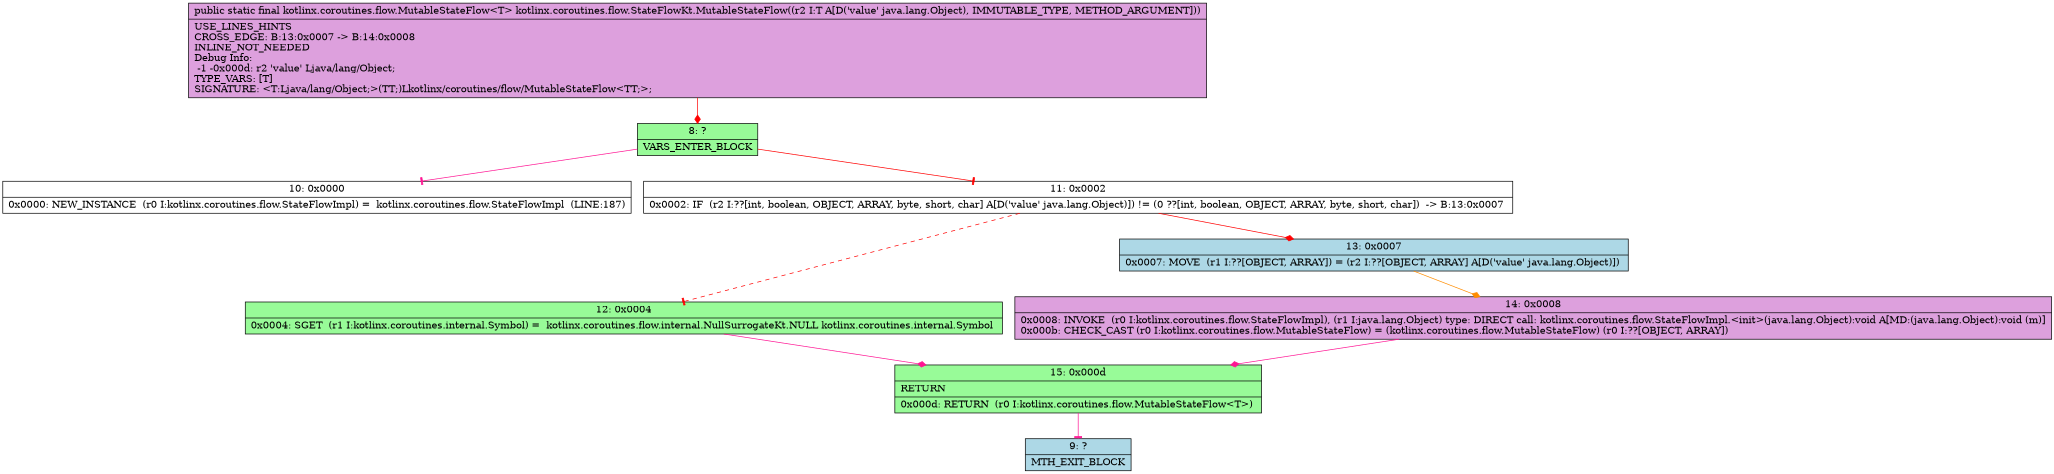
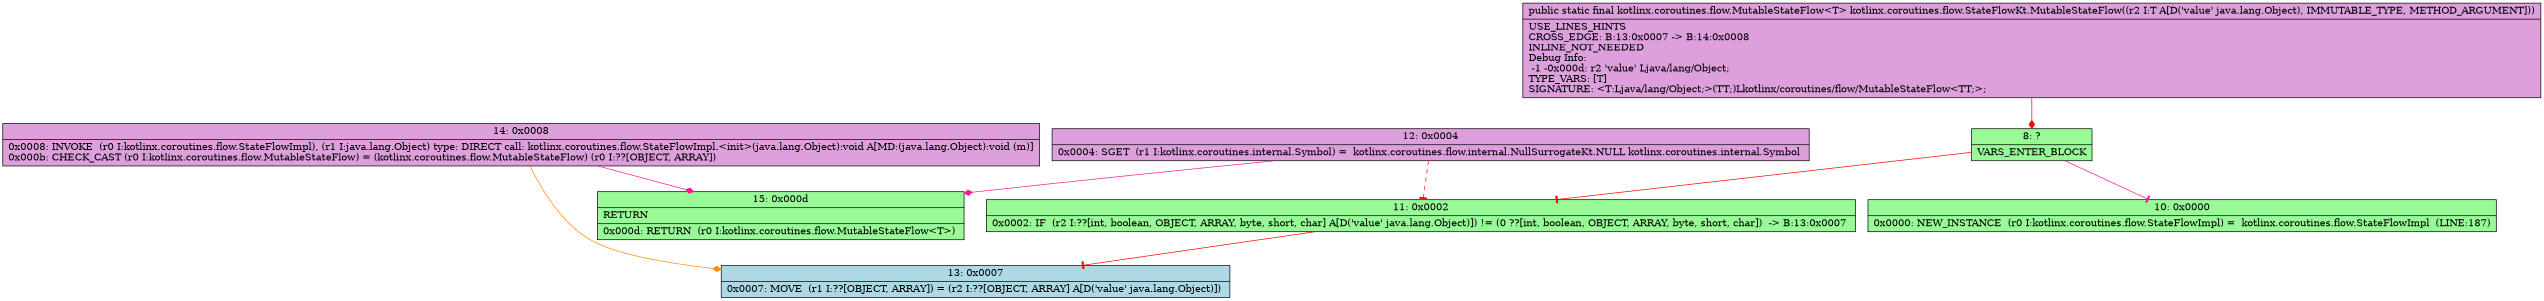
(317, 197) -> (2182, 216)
(1078, 197) -> (1421, 216)
(1222, 225) -> (1200, 248)
(853, 257) -> (1426, 178)
(1443, 282) -> (604, 246)
(624, 318) -> (1431, 145)
(1078, 455) -> none
